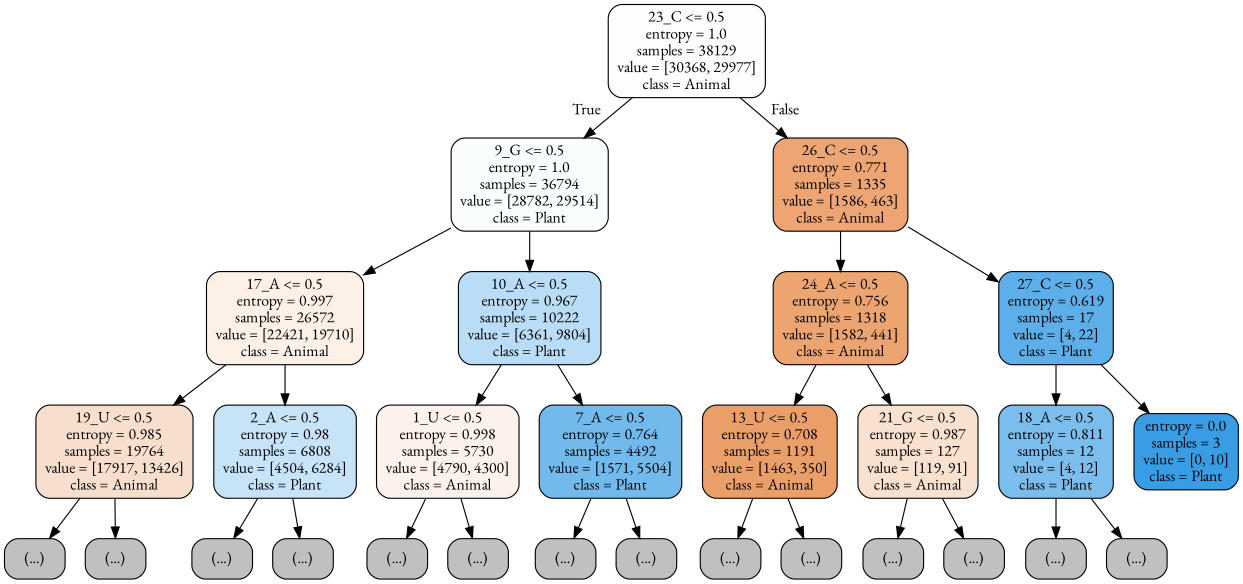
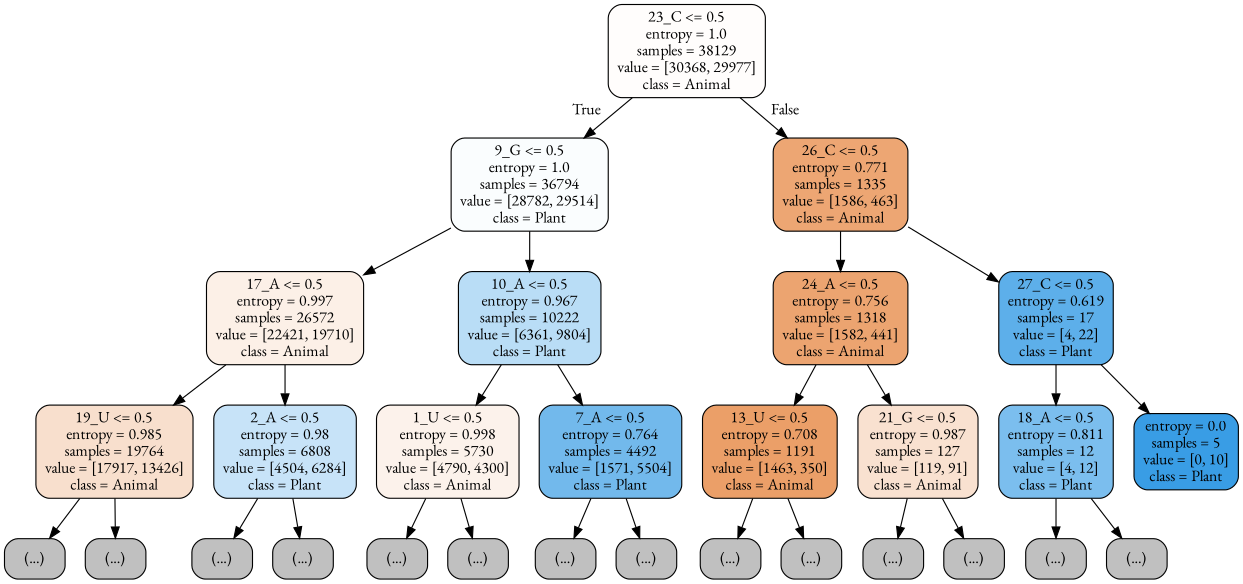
(1186, 452) -> (1186, 452)
